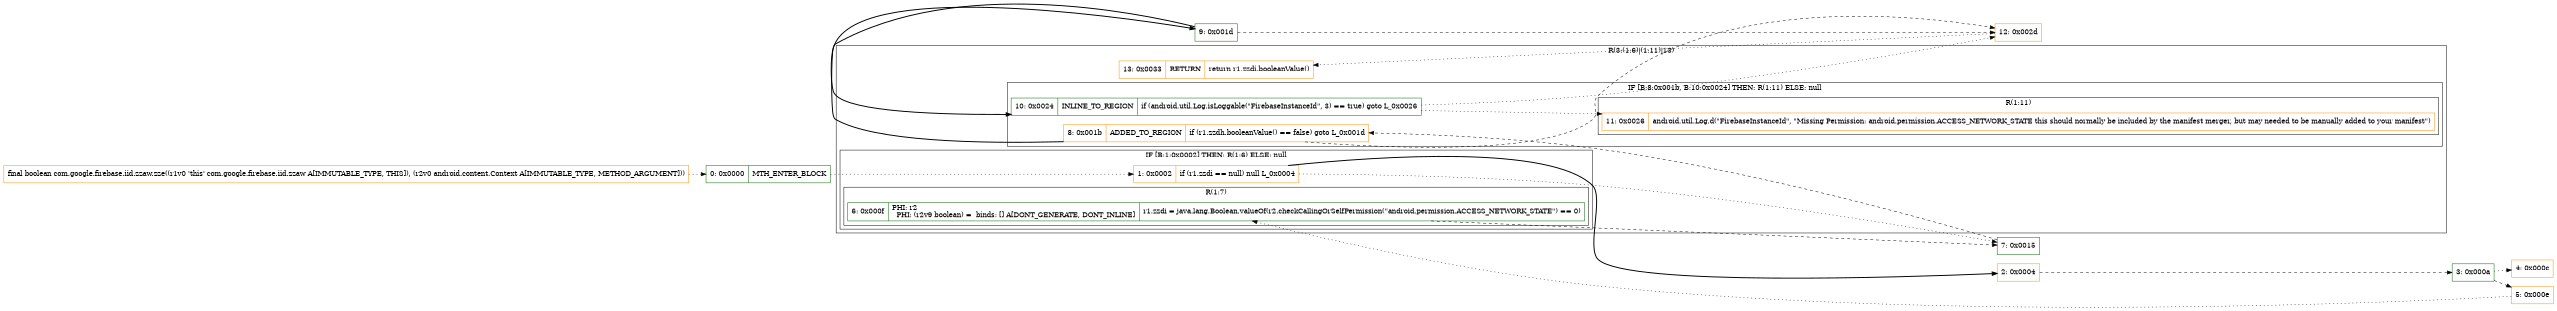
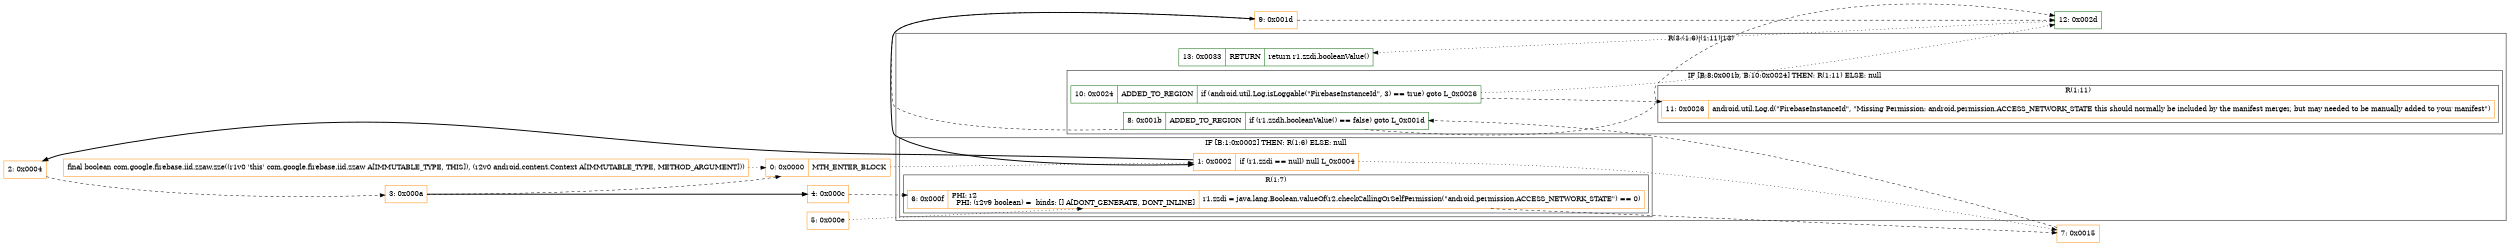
(901, 19) -> (891, 108)
(857, 25) -> (909, 113)
(1216, 32) -> (1276, 20)
(2018, 32) -> (2078, 20)
(1216, 70) -> (1276, 57)
(1098, 106) -> (1157, 94)
(1509, 112) -> (1569, 100)
(1216, 133) -> (1276, 121)
(768, 174) -> (828, 168)
none -> (876, 195)
(1216, 212) -> (1276, 199)
(2018, 246) -> (2078, 234)
(2500, 271) -> (615, 194)
(2473, 272) -> (406, 194)
(2500, 283) -> (602, 191)
